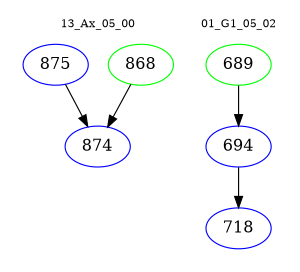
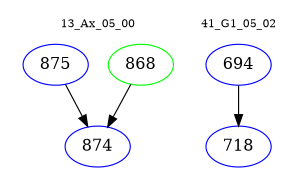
(239, 24) -> (239, 24)
(239, 65) -> none
